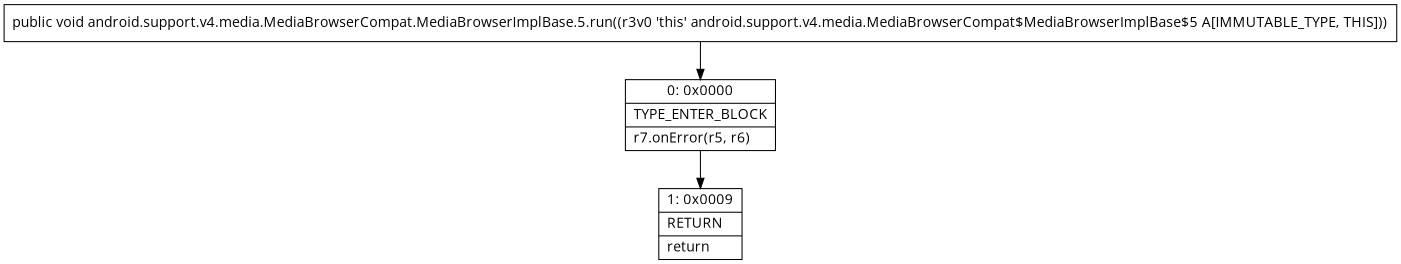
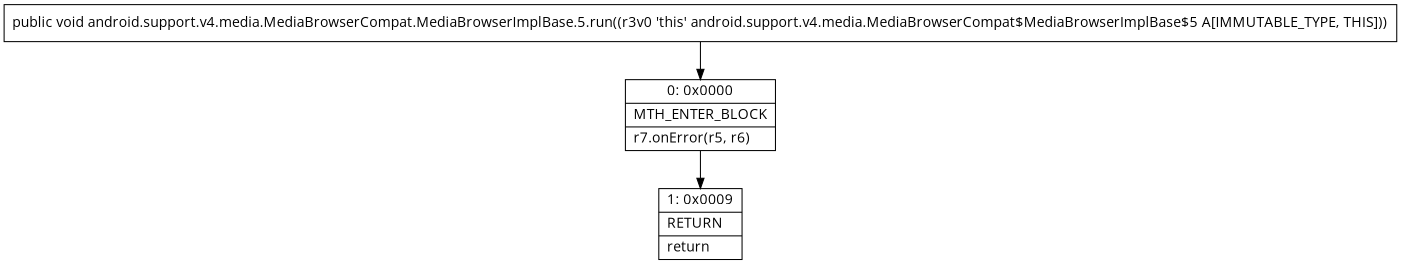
(700, 115) -> (700, 115)
